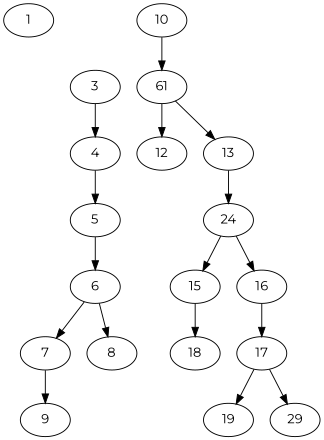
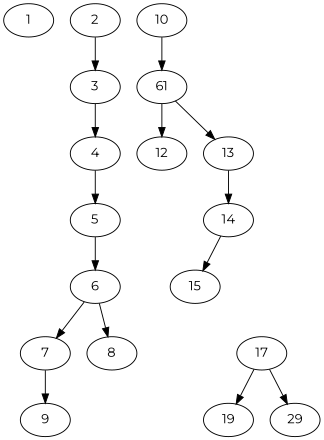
none -> (95, 20)
(228, 220) -> (228, 220)
(262, 287) -> none
(195, 353) -> none
